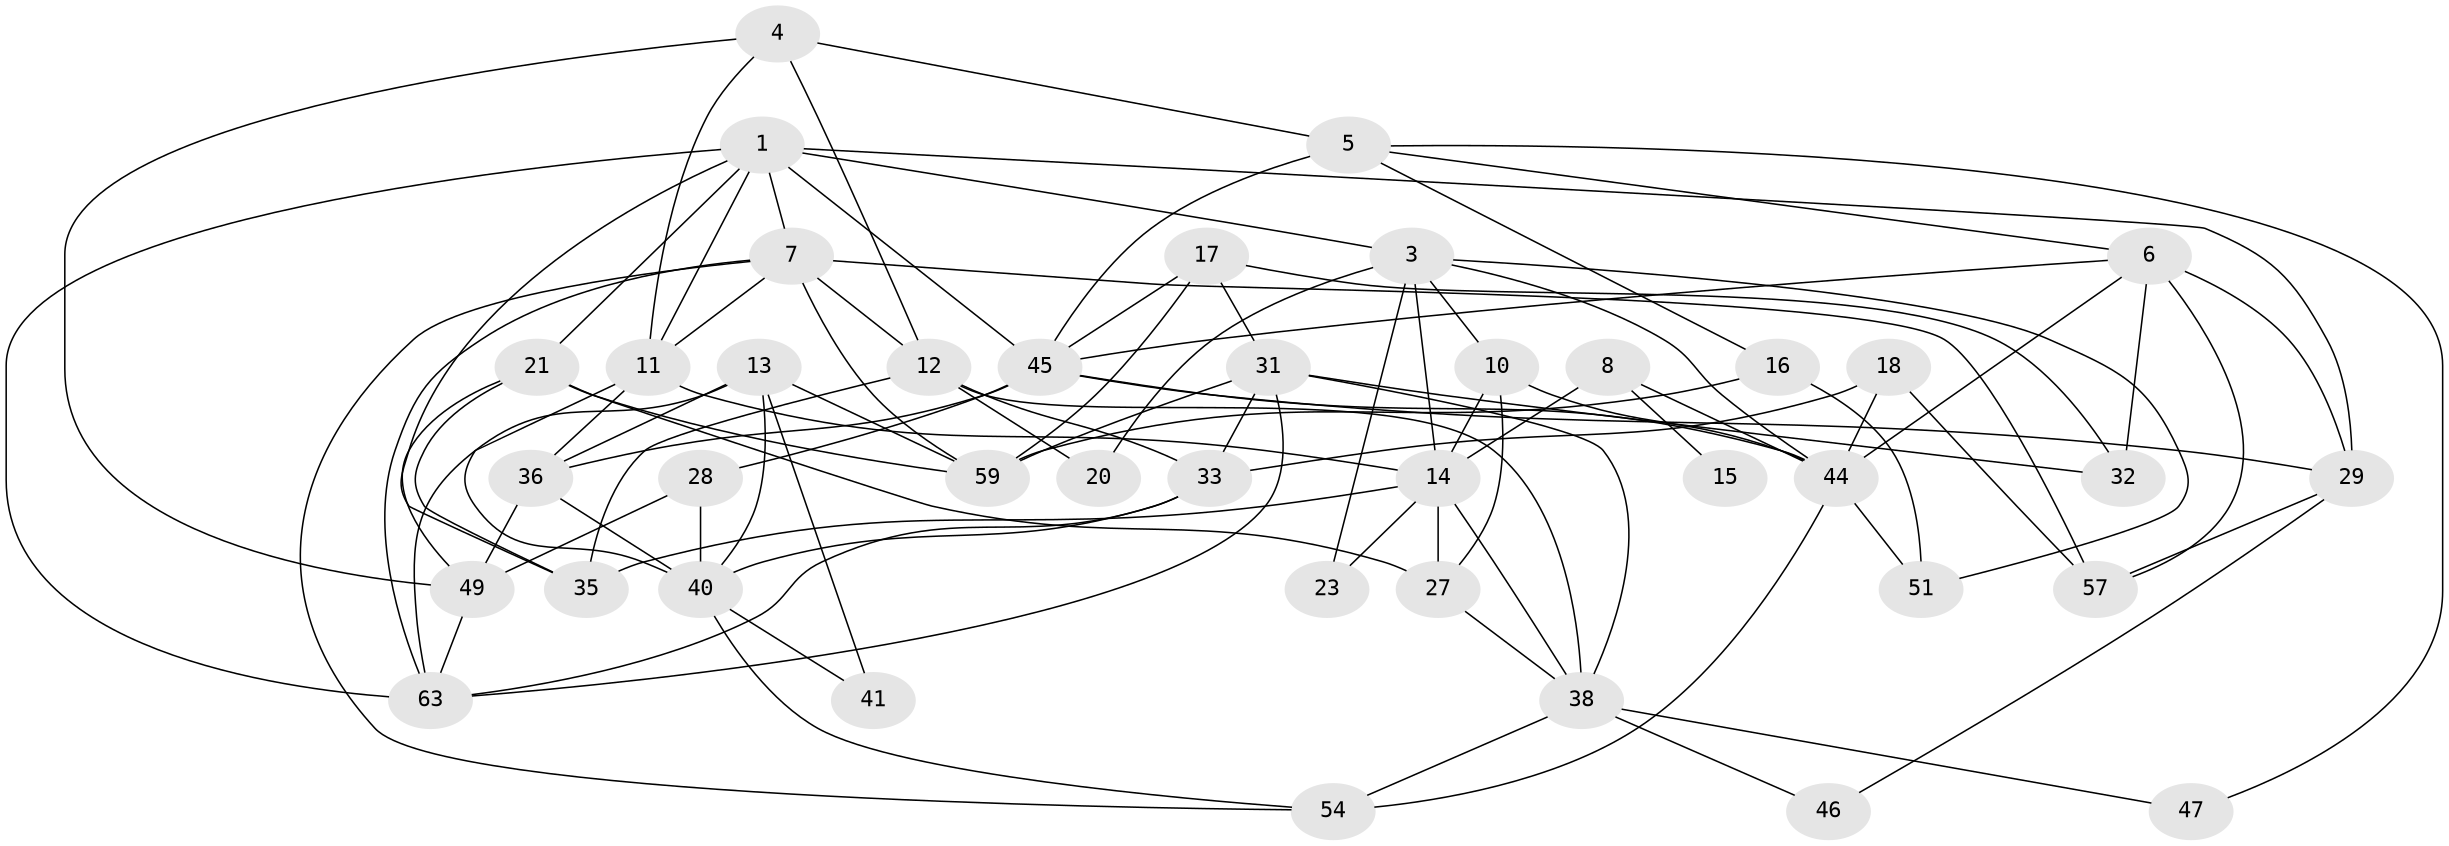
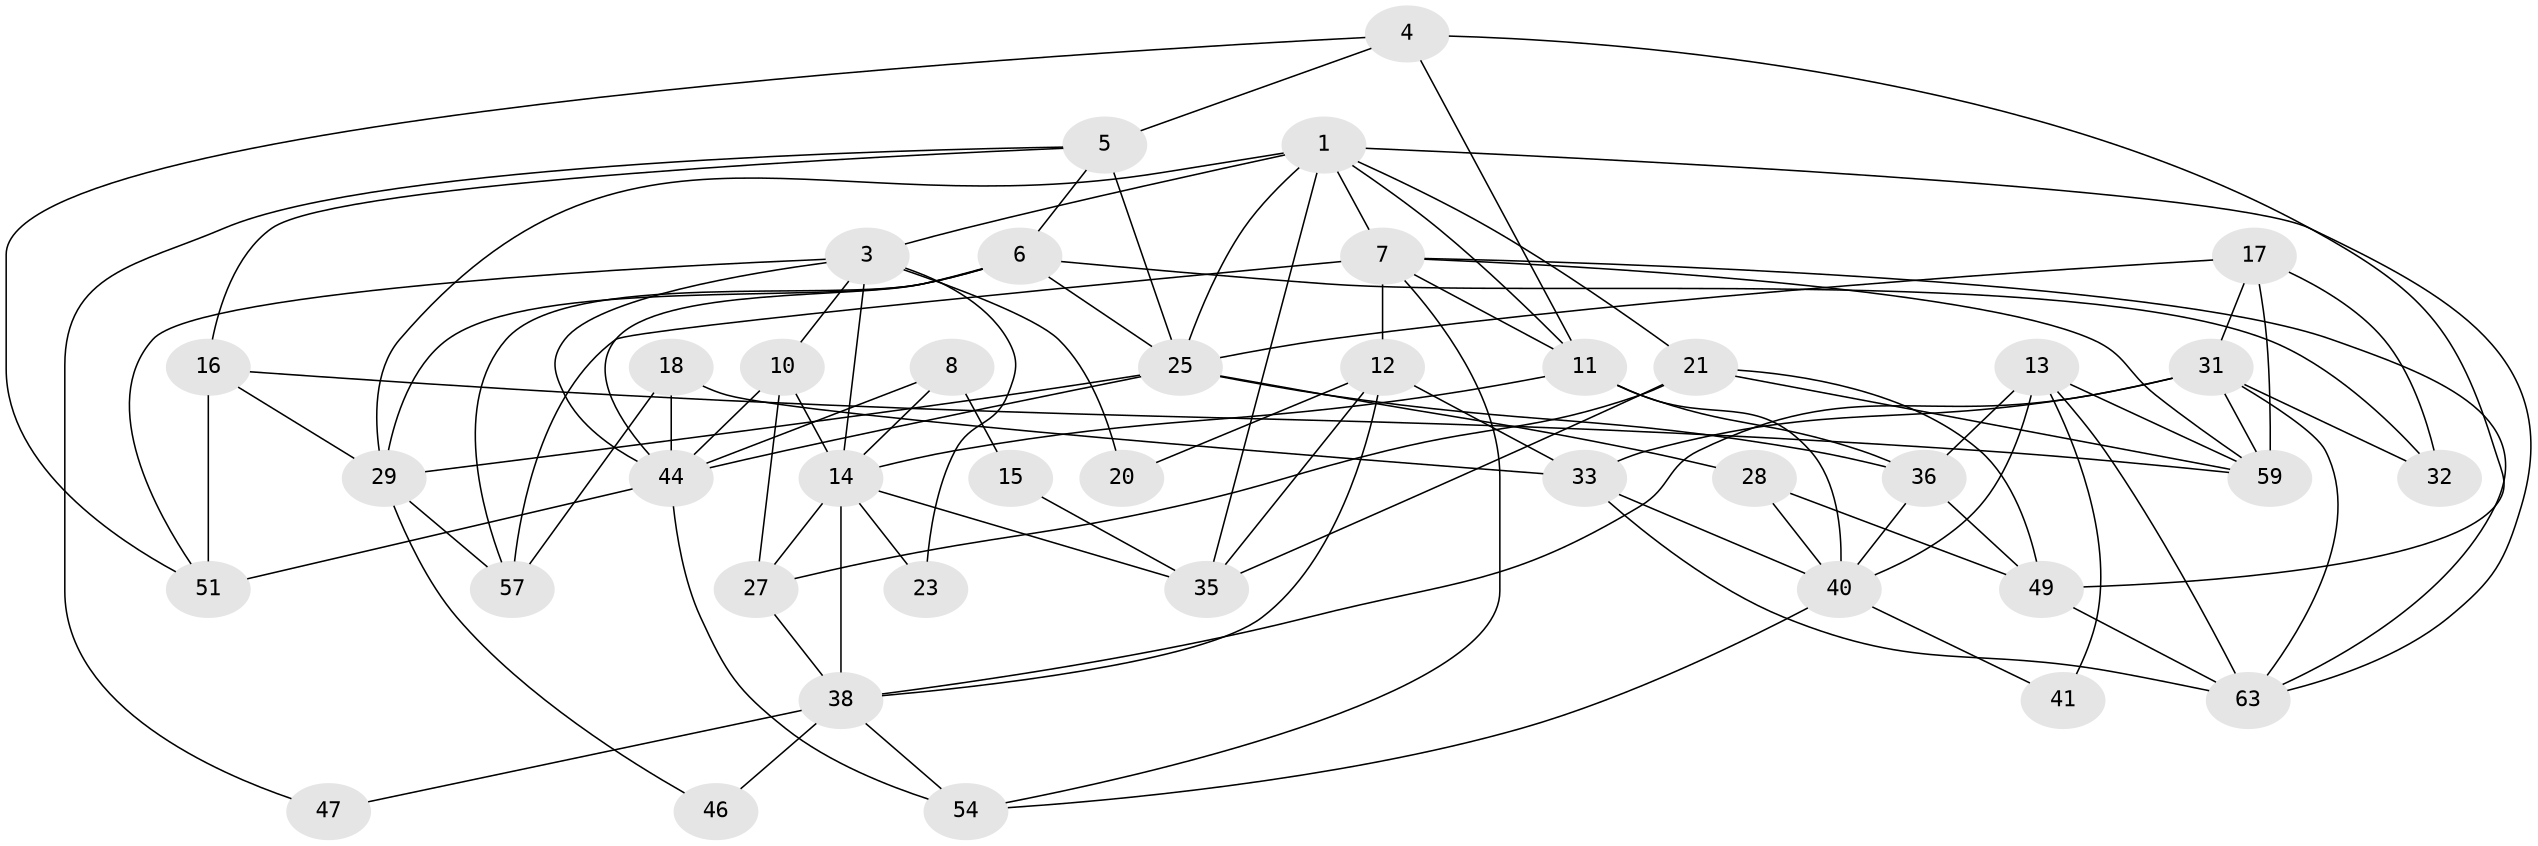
(856, 200) -> (476, 114)
(1040, 367) -> (1180, 367)
none -> (296, 423)
none -> (1108, 534)
